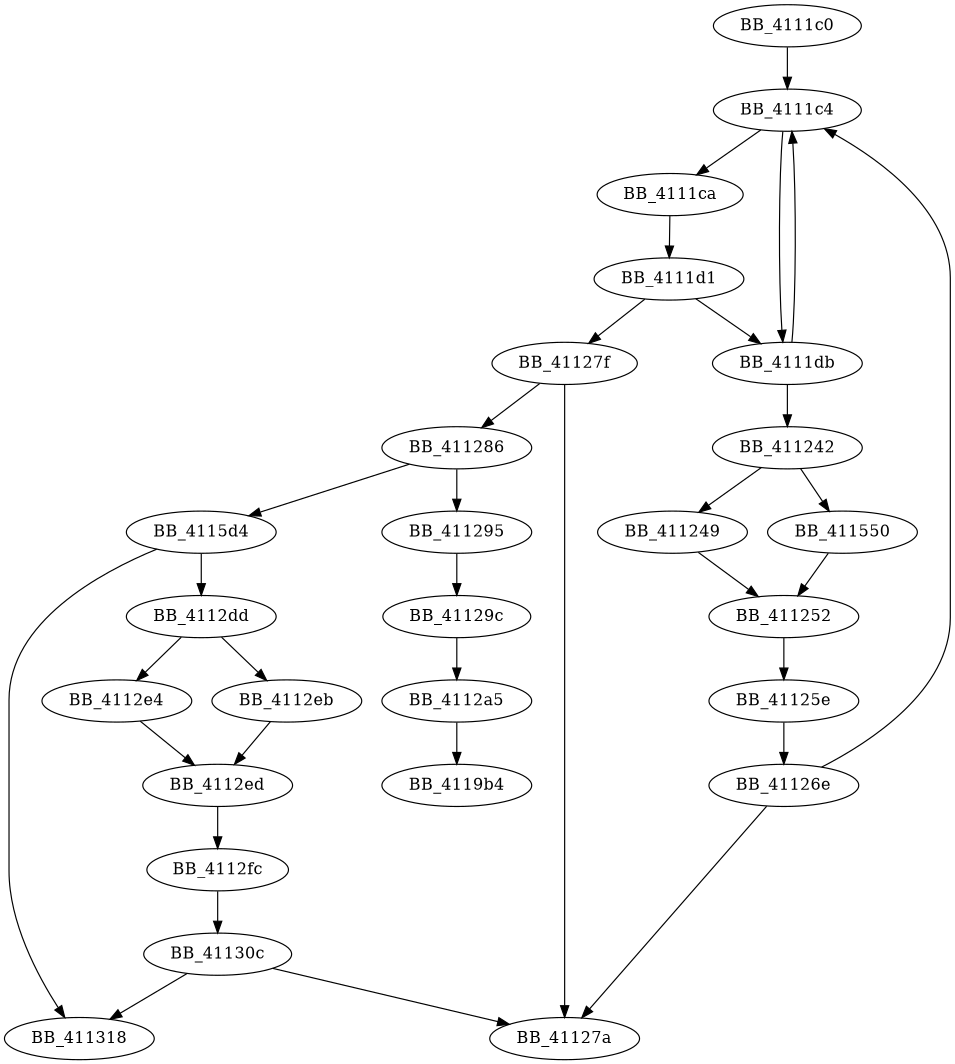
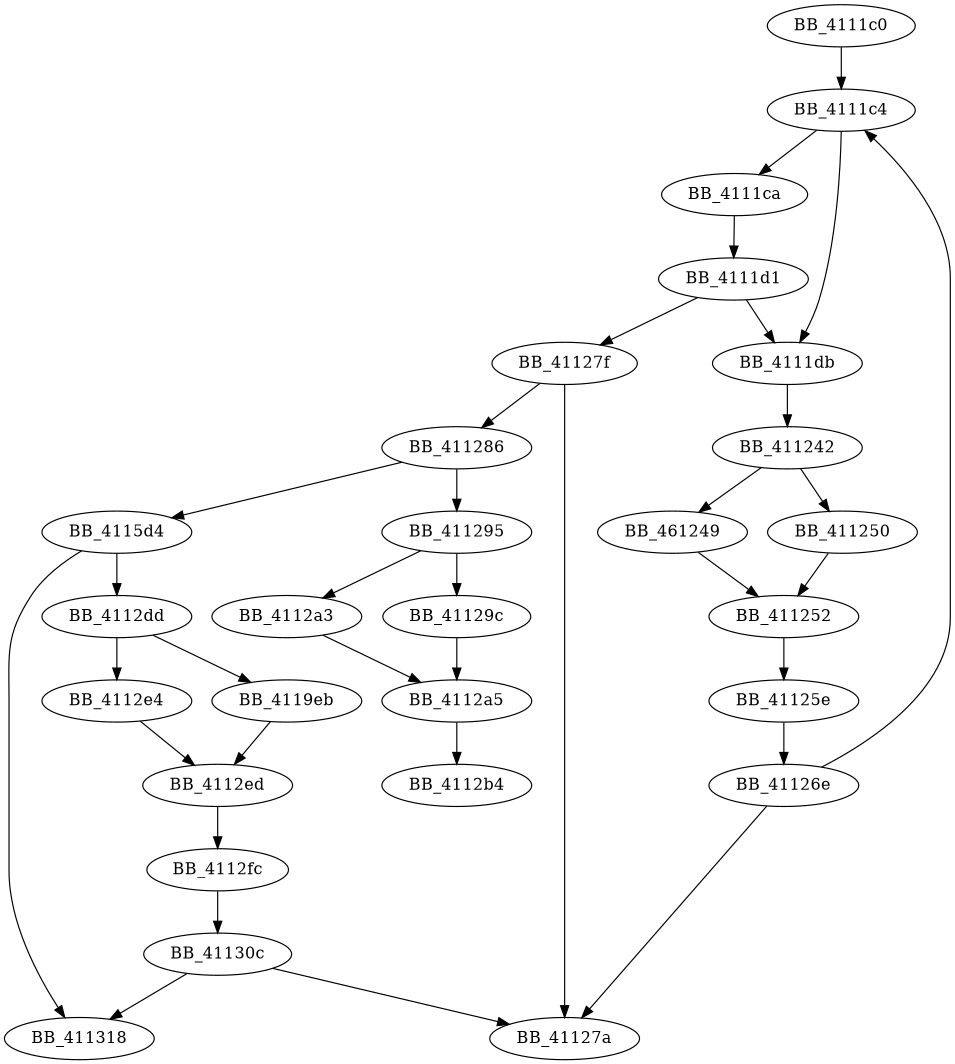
(795, 243) -> none
(672, 532) -> (672, 532)
(842, 532) -> (842, 532)
none -> (287, 617)
(287, 701) -> (287, 701)
(457, 785) -> (457, 785)
